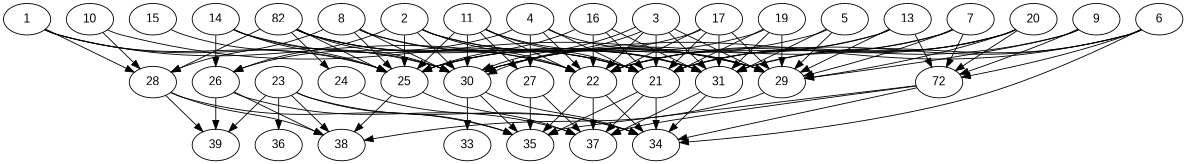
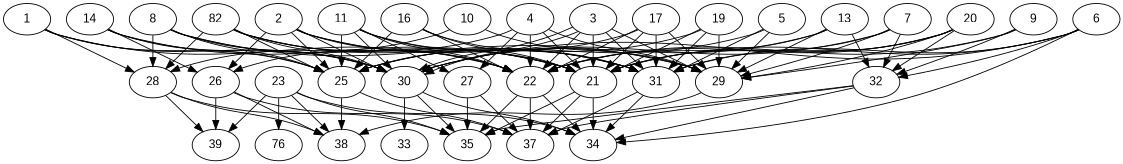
(153, 19) -> none
(342, 82) -> none
(939, 82) -> (876, 82)
(279, 145) -> (279, 145)
